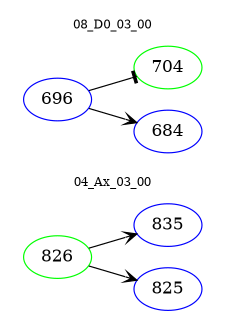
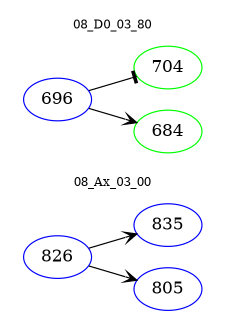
(113, 25) -> (113, 25)
(168, 132) -> (168, 132)
(113, 183) -> (113, 183)
(58, 257) -> (58, 257)
(168, 289) -> (168, 289)
